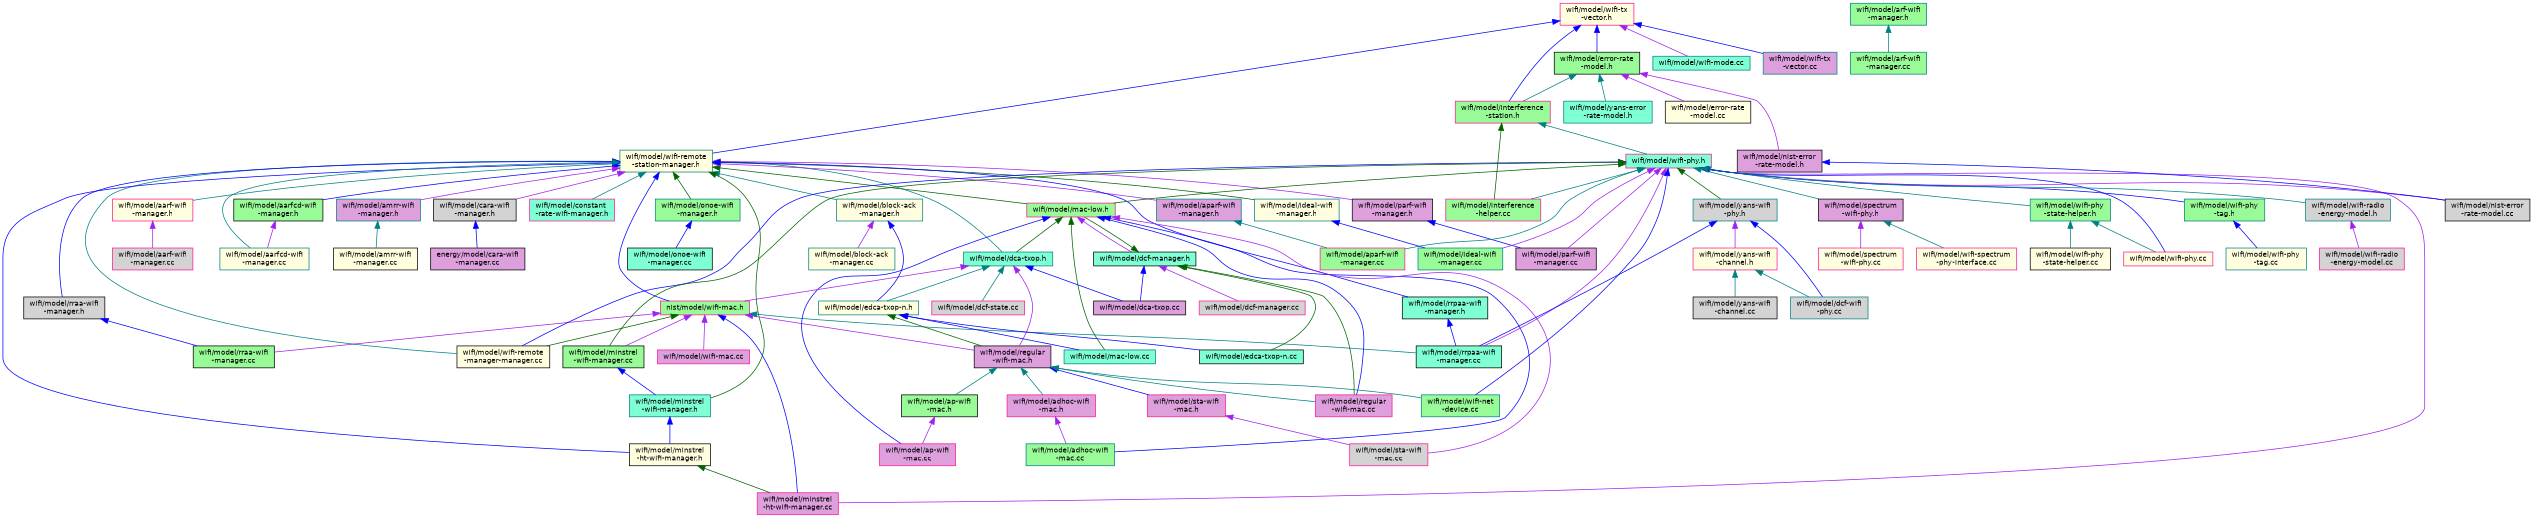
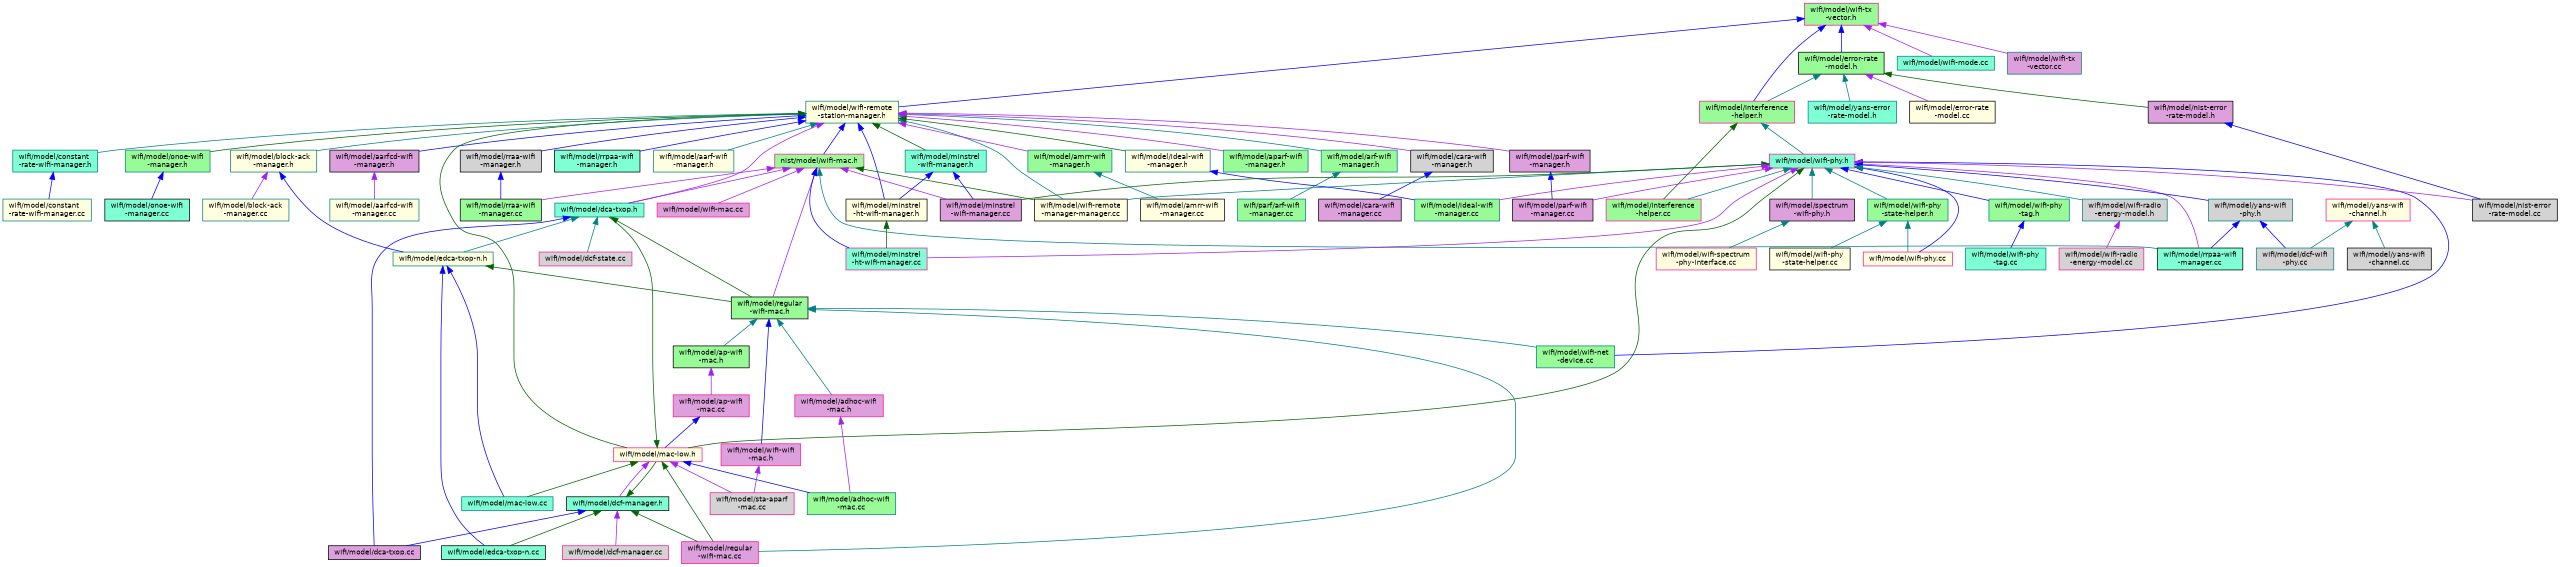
(1597, 14) -> (1841, 14)
(1702, 39) -> (1947, 39)
(1888, 63) -> (1272, 210)
(1729, 93) -> (2020, 93)
(1503, 112) -> (1747, 112)
(309, 178) -> (1114, 127)
(871, 180) -> (751, 165)
(1702, 186) -> (2036, 179)
(848, 188) -> (1429, 182)
none -> (47, 210)
(153, 210) -> (694, 161)
(278, 210) -> (374, 161)
(378, 210) -> (1070, 161)
(572, 210) -> (55, 161)
(1071, 210) -> (658, 455)
(1199, 210) -> (1266, 161)
(1735, 238) -> none
(153, 259) -> none
(478, 259) -> (1360, 210)
(1362, 259) -> none
(1861, 259) -> none
(2266, 259) -> (2006, 259)
(834, 279) -> (680, 435)
(1272, 279) -> (690, 505)
(853, 284) -> (733, 180)
(1033, 308) -> (684, 259)
(1453, 336) -> none
(603, 357) -> (981, 210)
(1013, 357) -> (770, 308)
(640, 384) -> (968, 192)
(1186, 406) -> (761, 455)
(1389, 455) -> (752, 504)
(798, 504) -> (887, 259)
